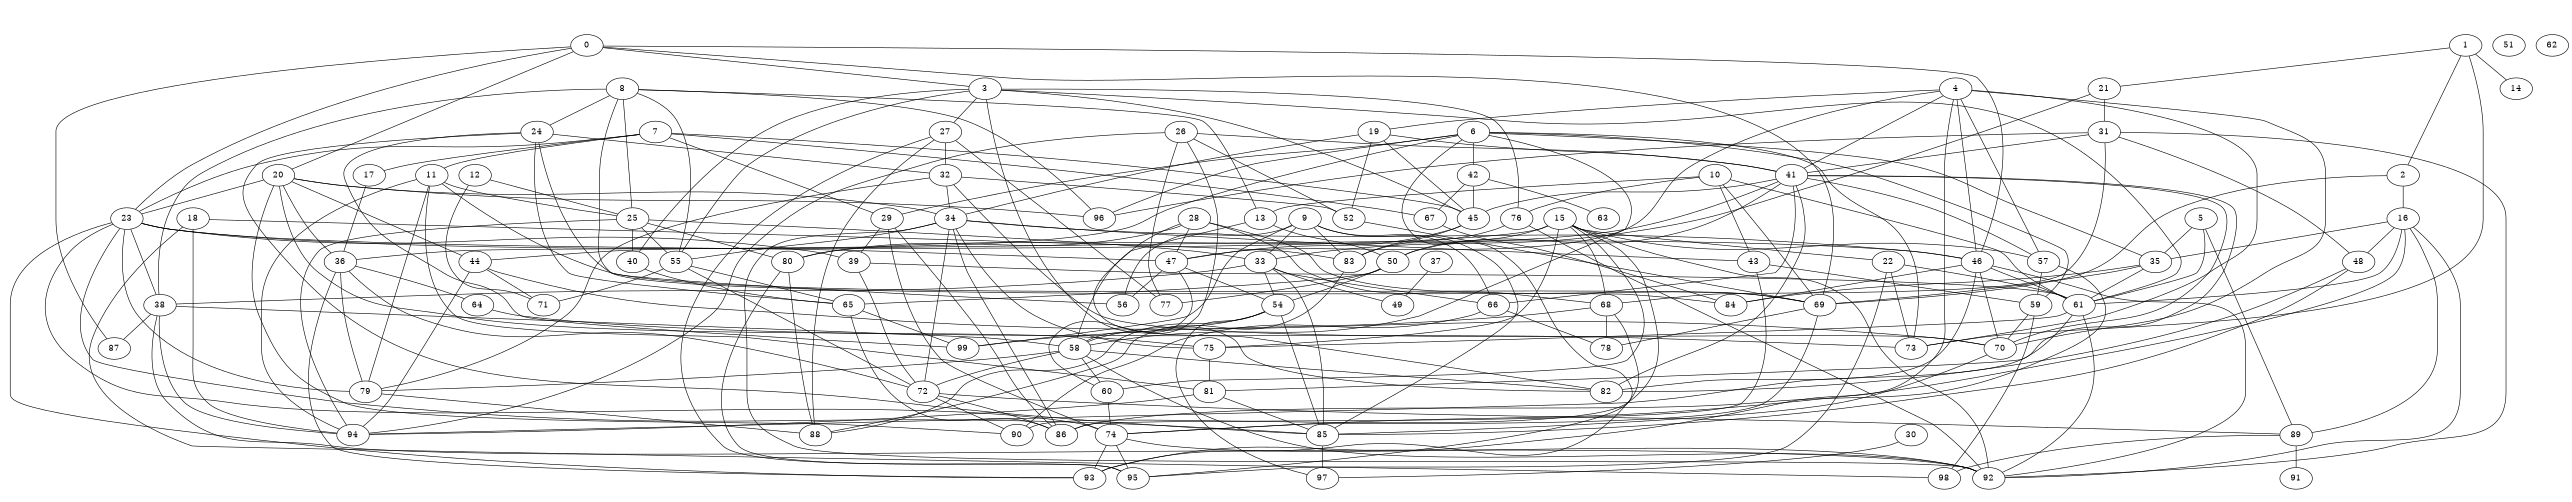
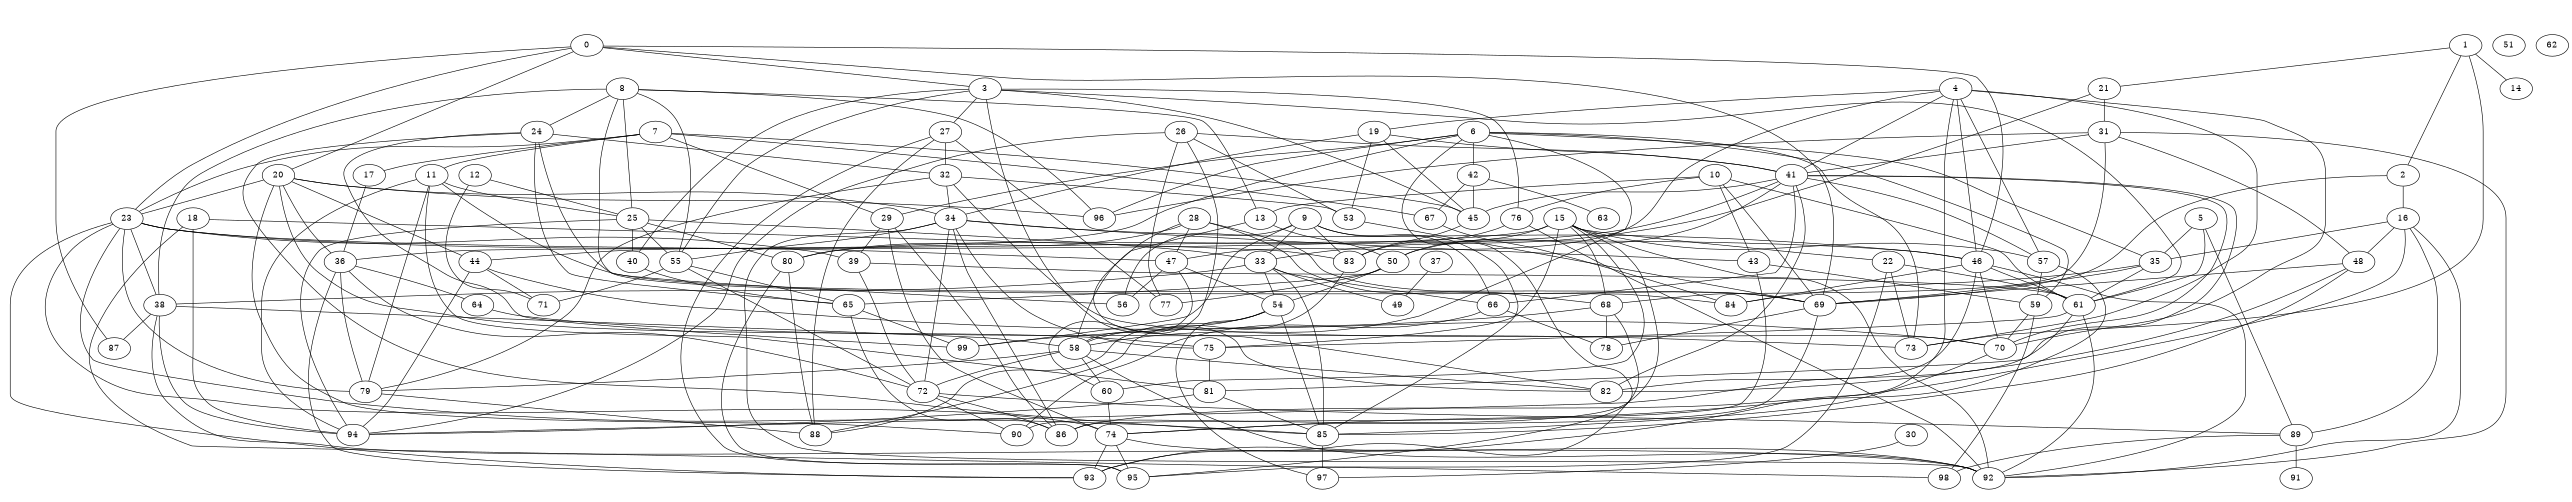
(1349, 219) -> (1349, 219)
(1325, 246) -> none
none -> (2102, 283)
(2263, 292) -> none
